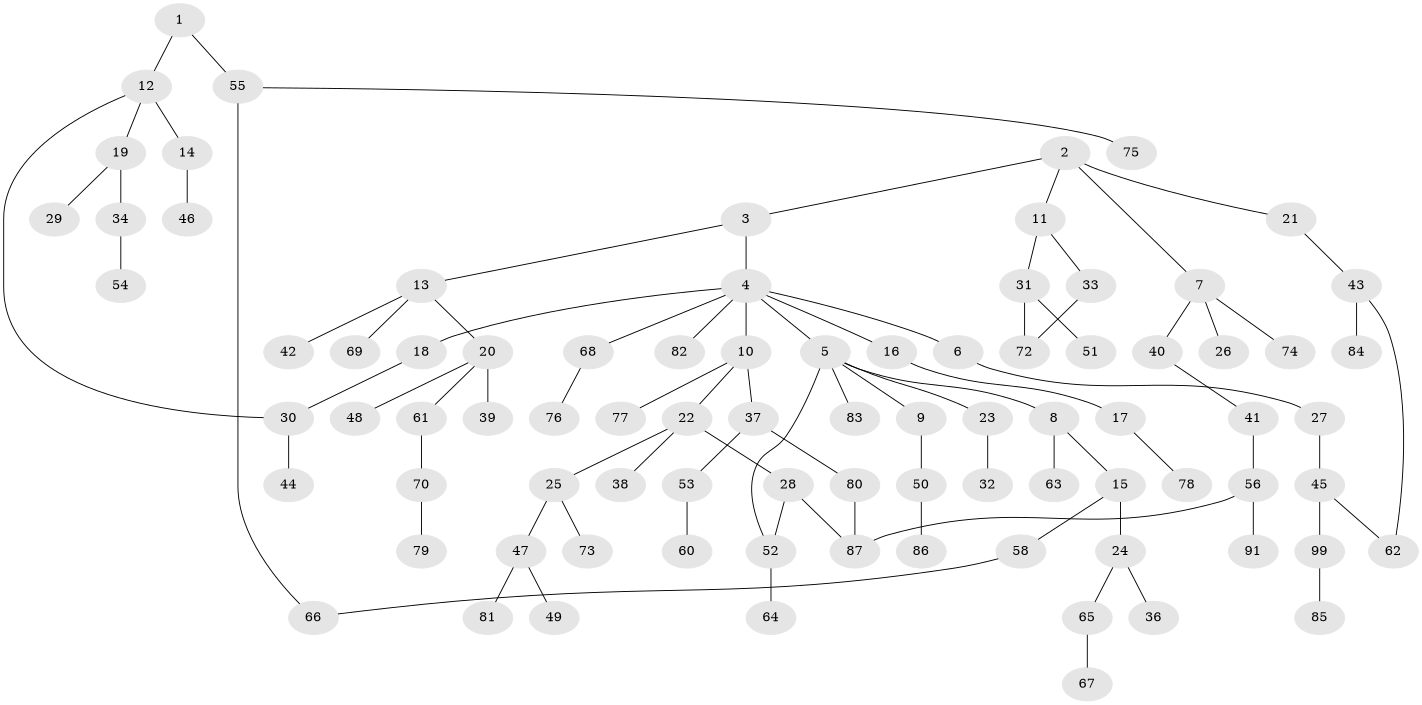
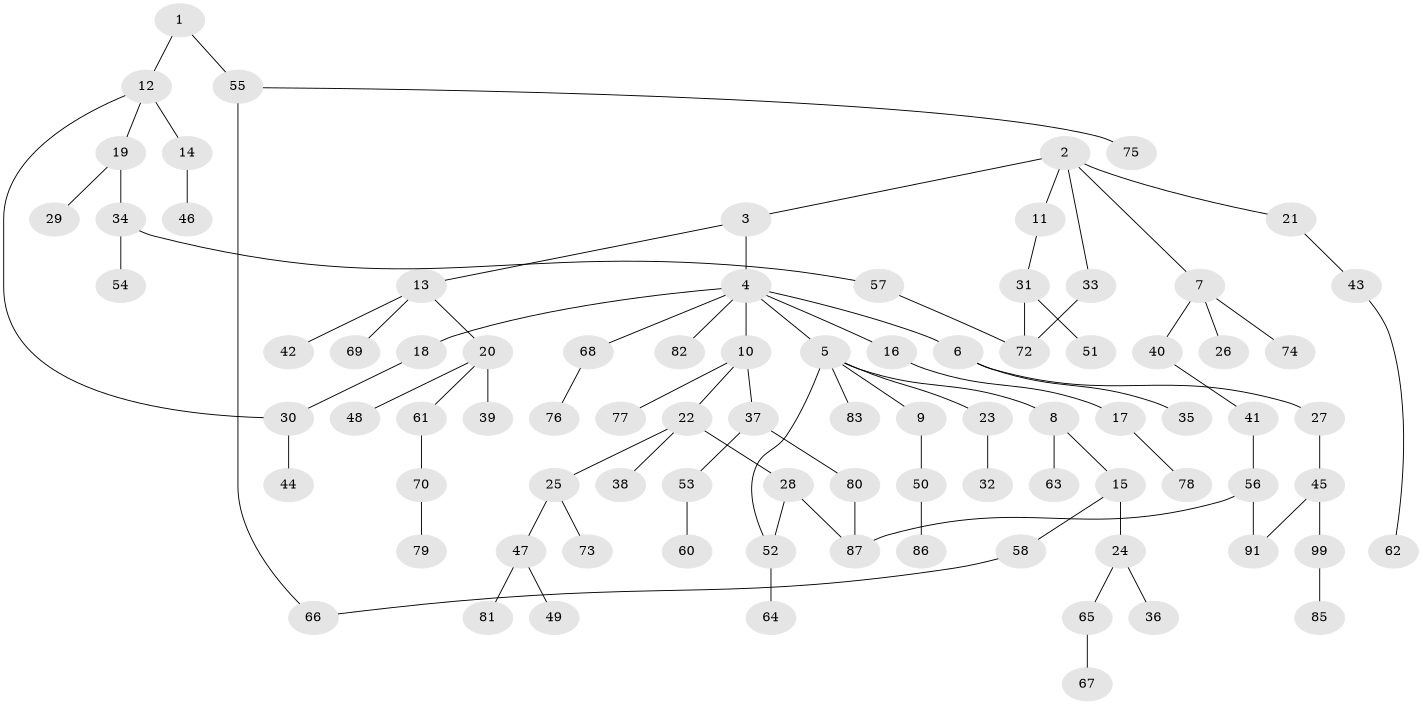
(1066, 253) -> (1078, 219)
none -> (879, 286)
(1357, 352) -> none
none -> (1187, 419)
(1357, 518) -> (1287, 518)
